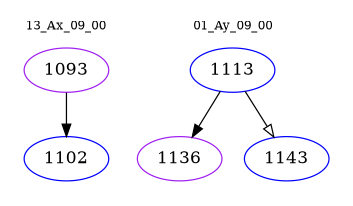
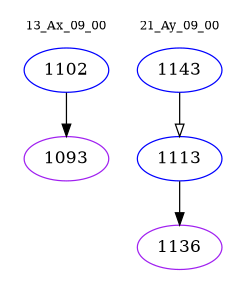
(233, 26) -> (180, 26)
(66, 108) -> (66, 108)
(256, 109) -> (180, 108)
